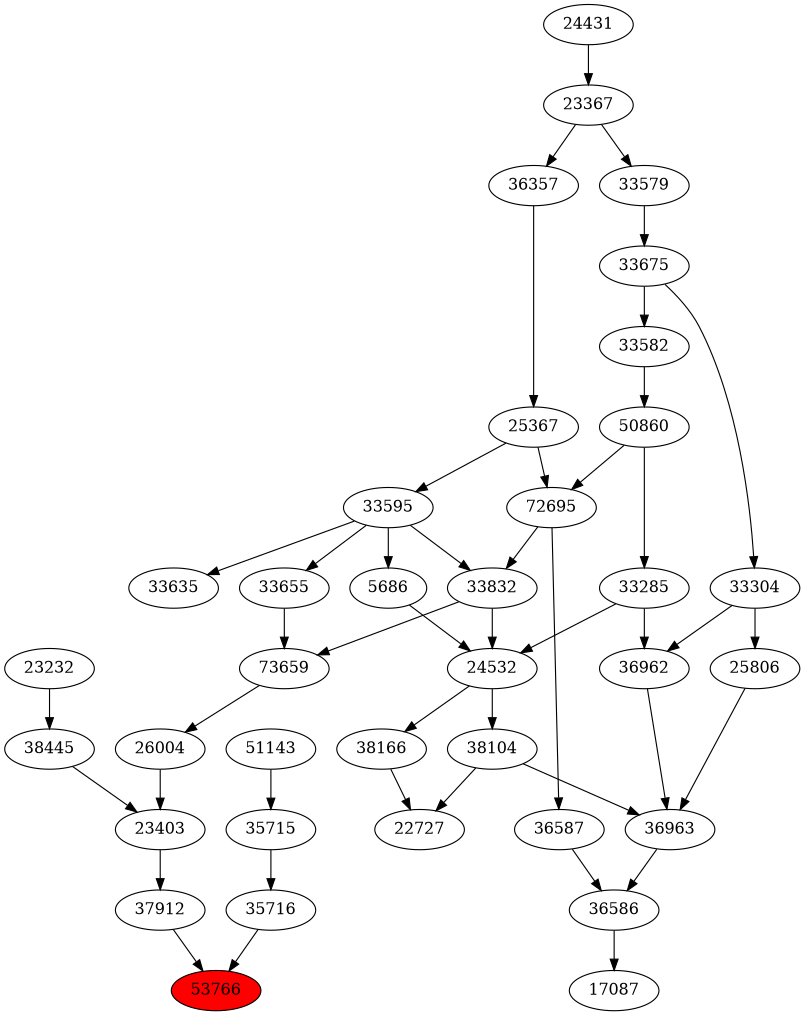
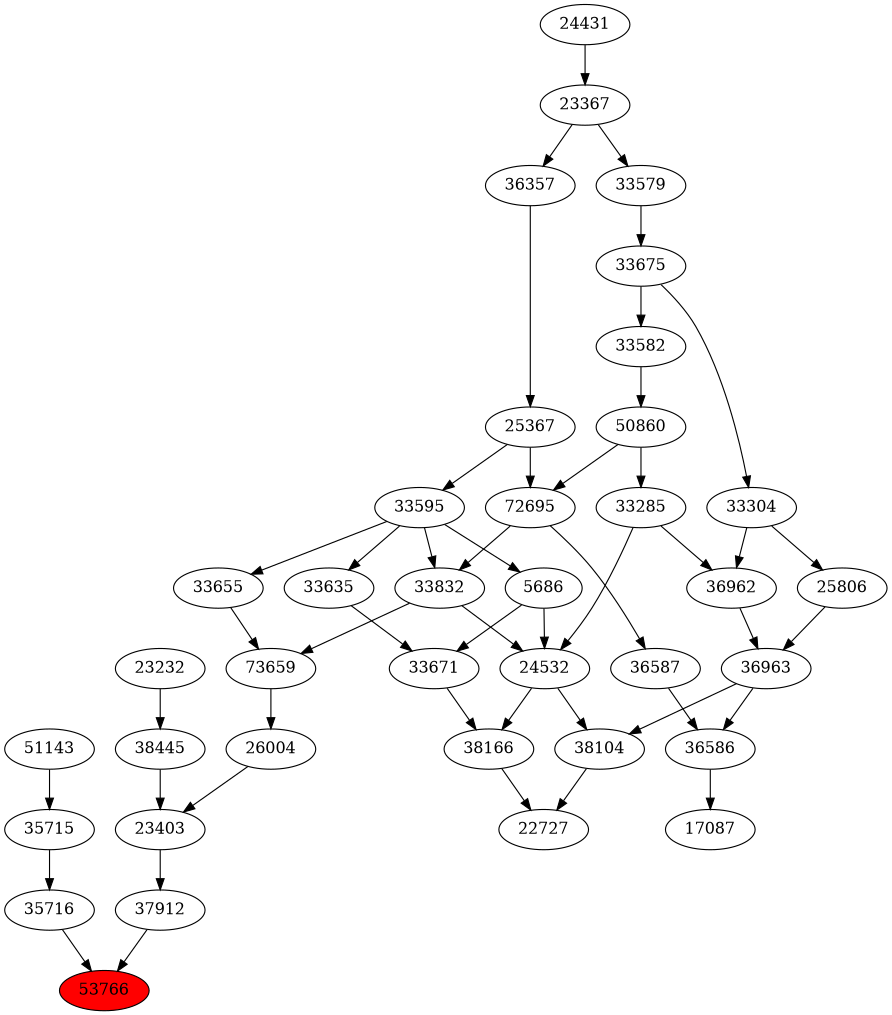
none -> (434, 669)
(576, 787) -> (691, 705)
